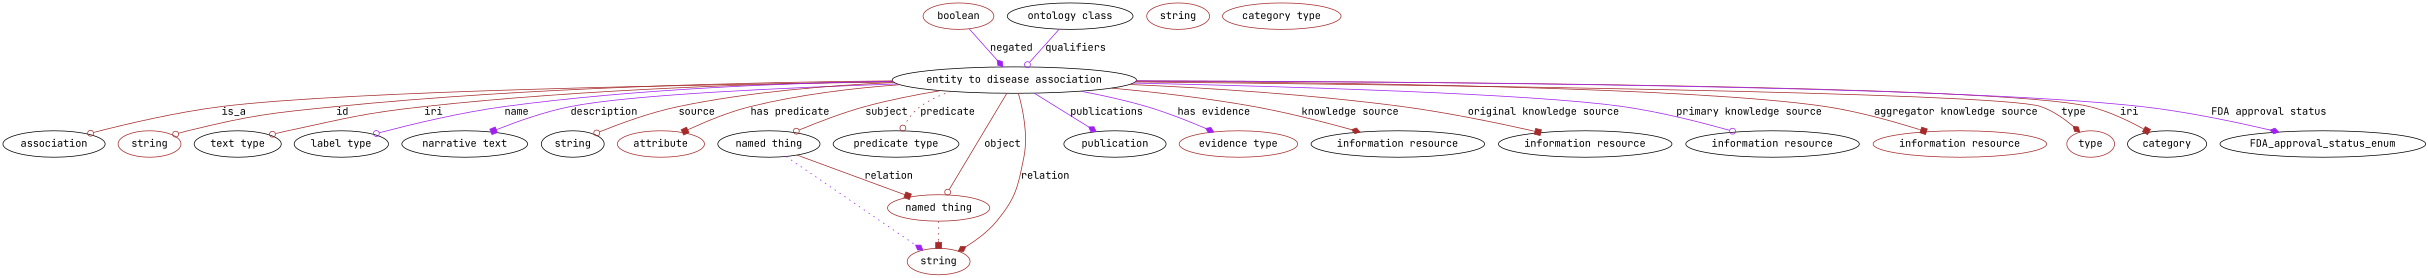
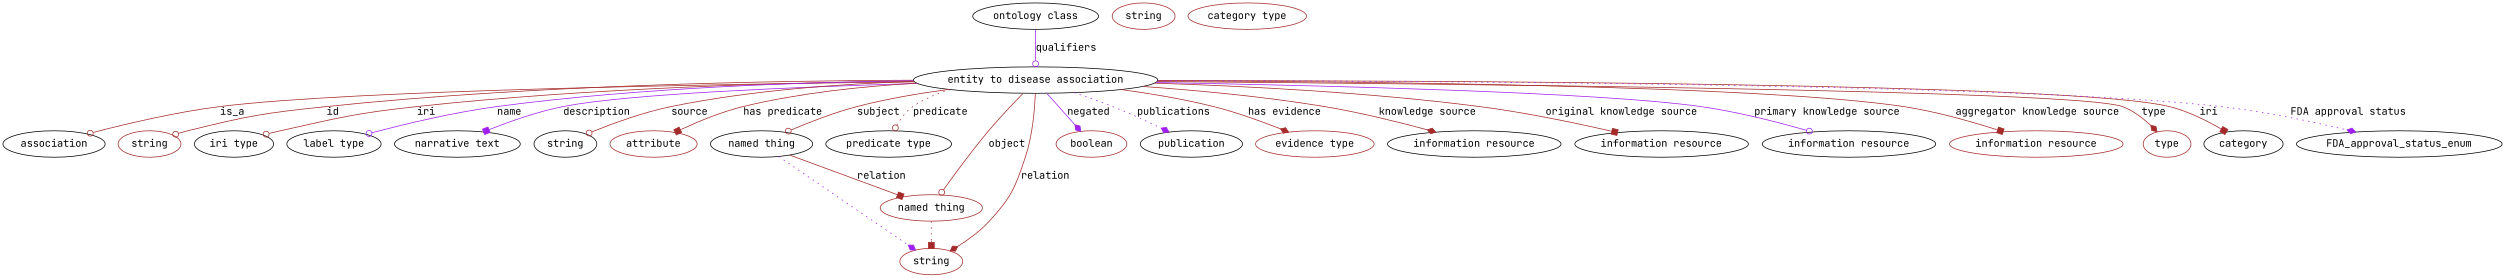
(983, 45) -> (1061, 109)
(1705, 87) -> (1754, 86)
(1144, 106) -> (1202, 104)
(1061, 110) -> (1118, 109)
(238, 144) -> (234, 144)
